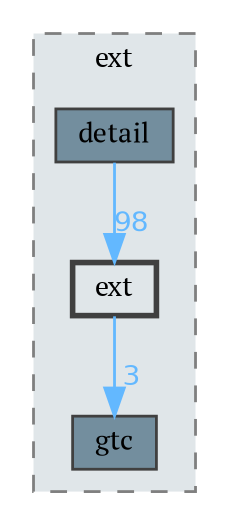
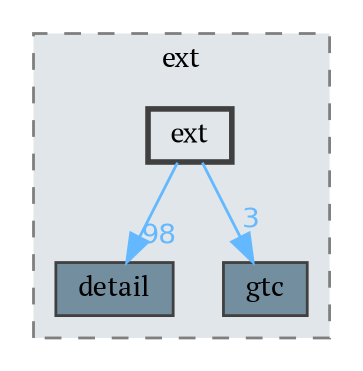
(115, 198) -> (159, 200)
